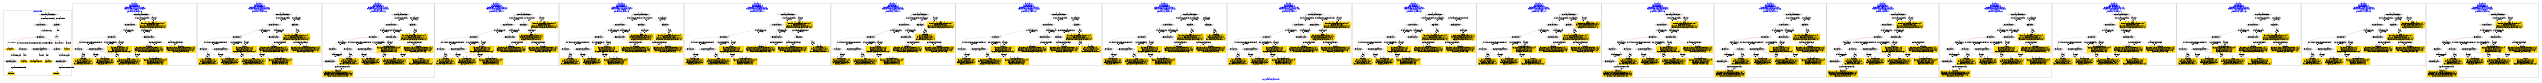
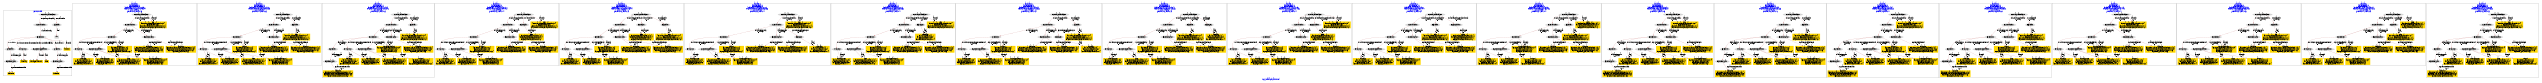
(10, 49) -> (10, 49)
(48, 61) -> (47, 61)
